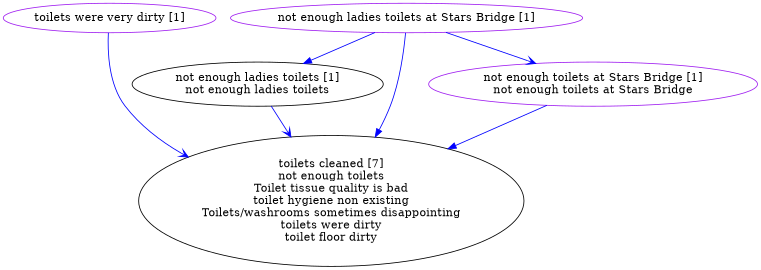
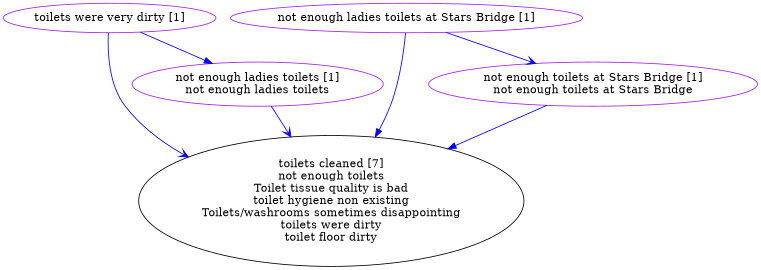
(343, 46) -> (173, 46)
(258, 84) -> (258, 84)
